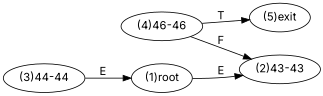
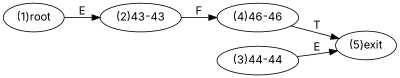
(217, 46) -> (195, 18)
(104, 78) -> (313, 54)
